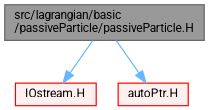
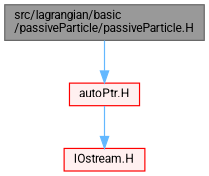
(81, 57) -> (104, 121)
